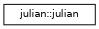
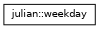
(50, 15) -> (50, 15)
